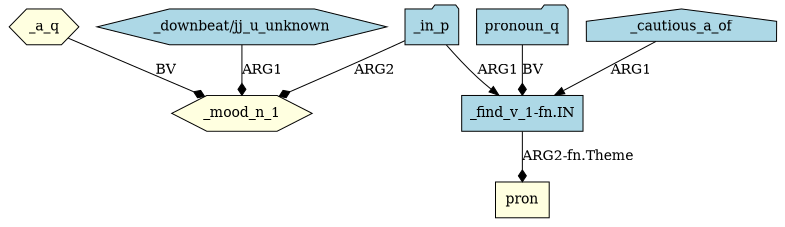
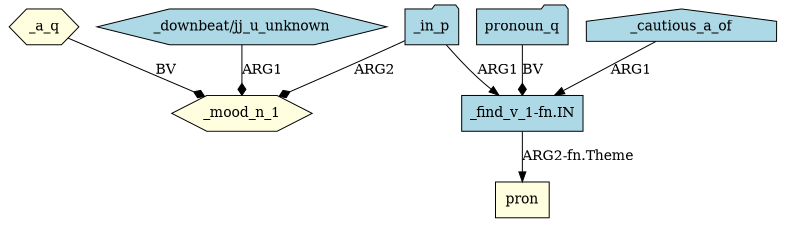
(522, 151) -> (522, 152)
